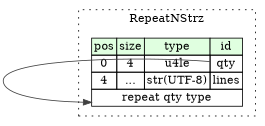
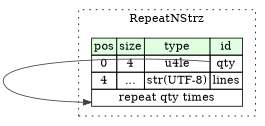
(167, 97) -> (167, 97)
